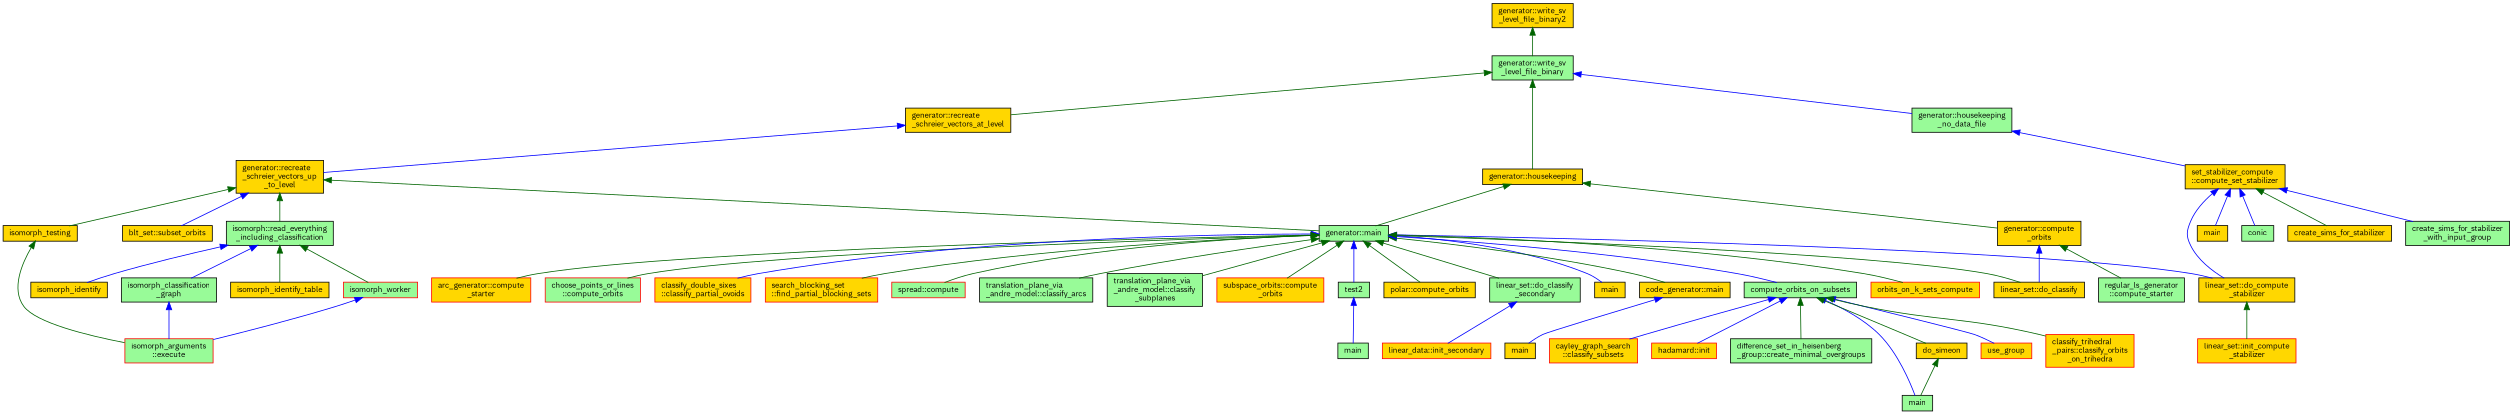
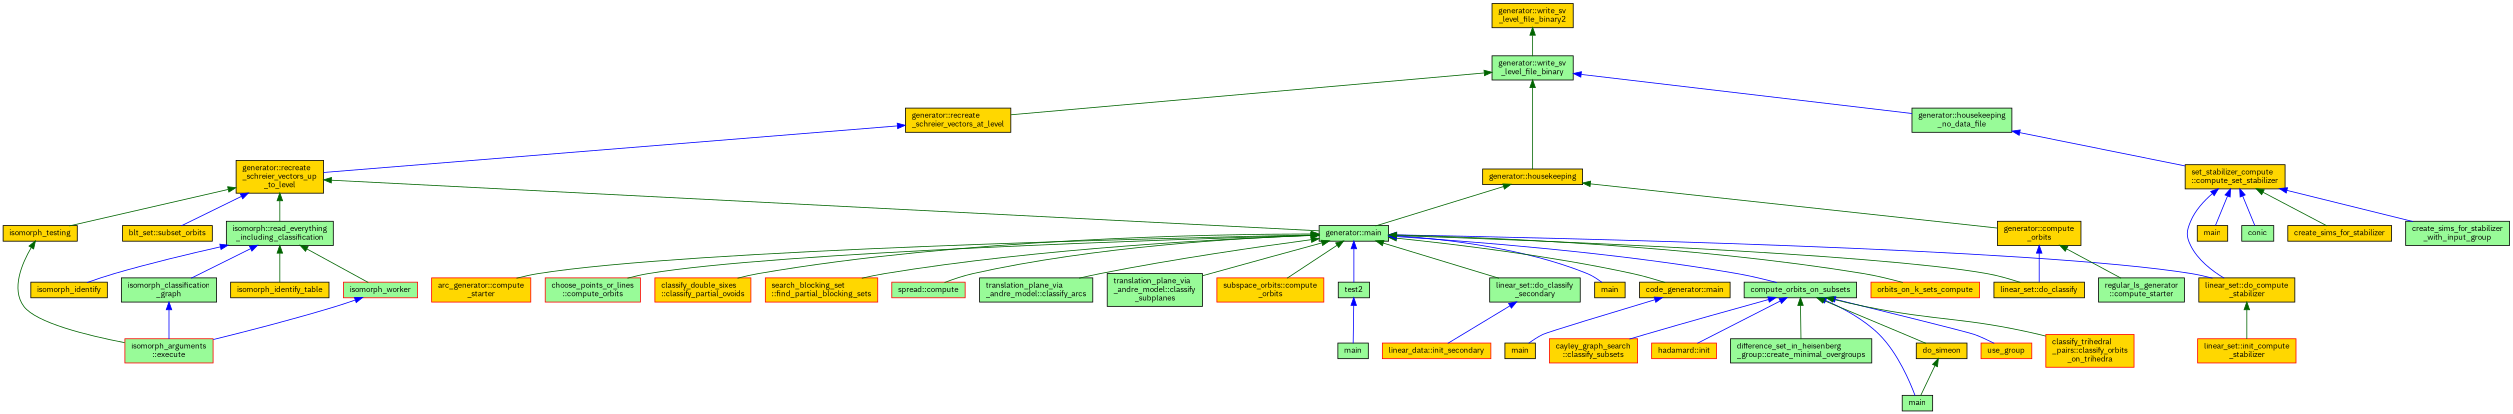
(1023, 244) -> (1023, 244)
(1430, 290) -> none
